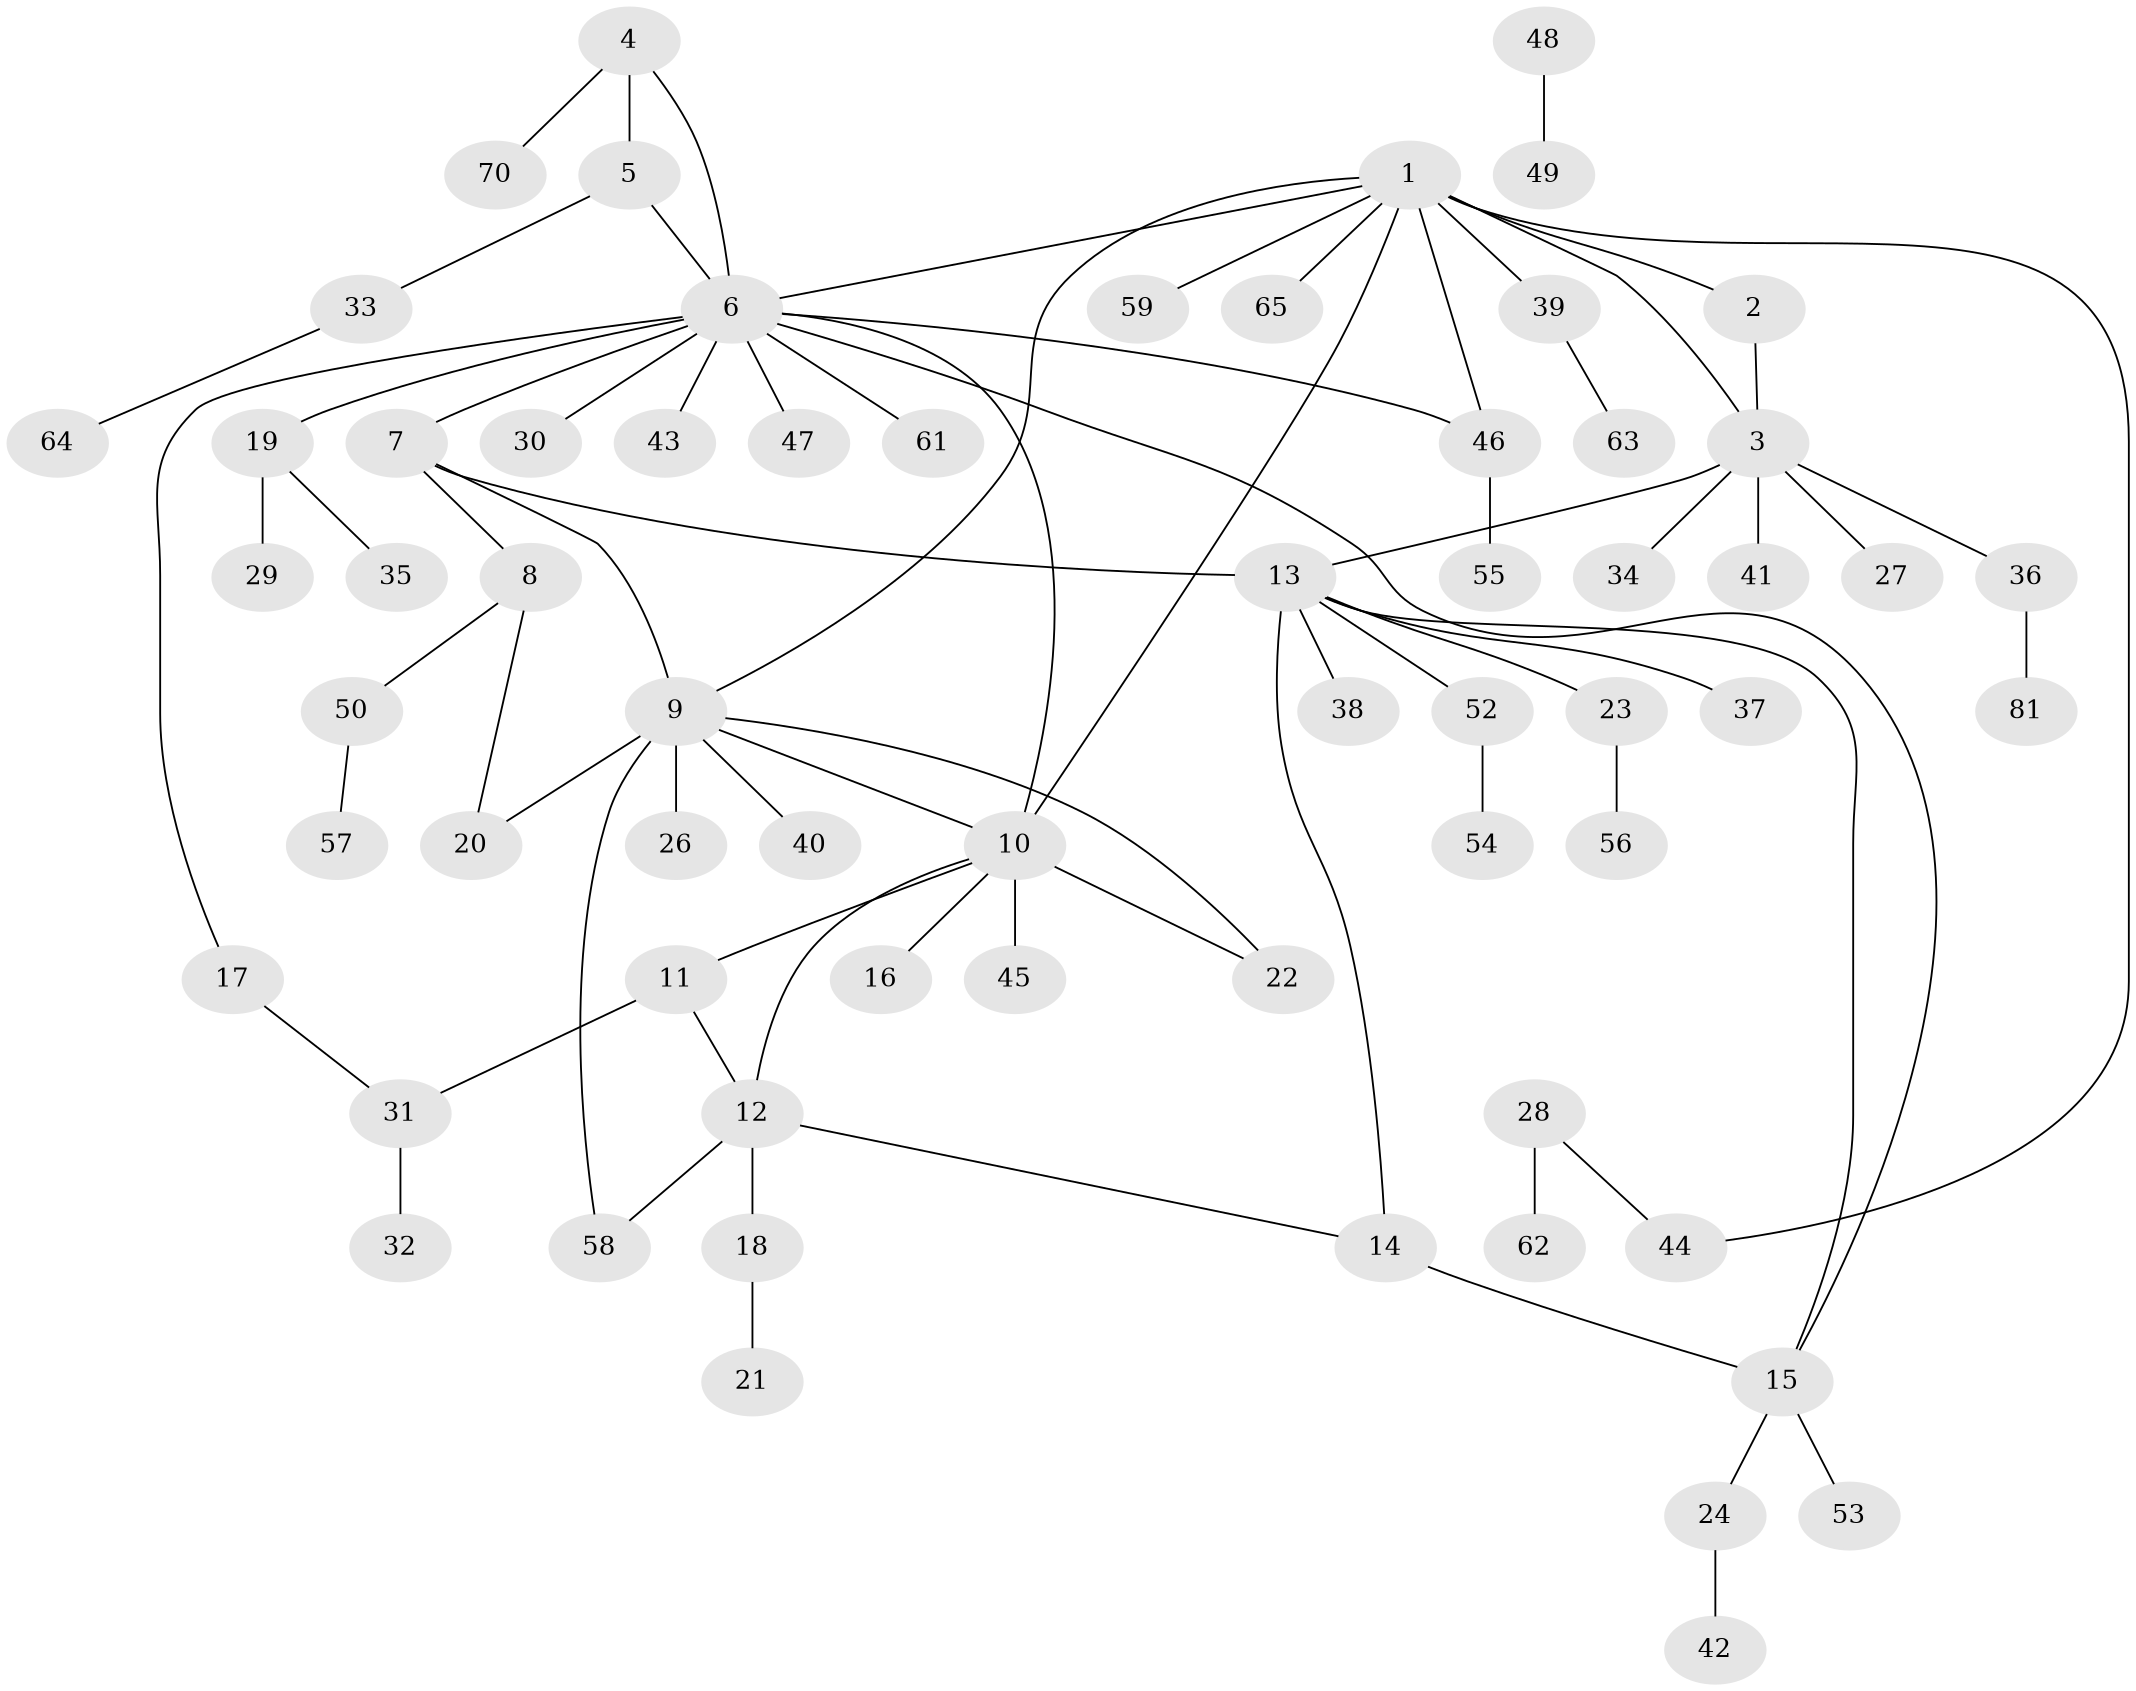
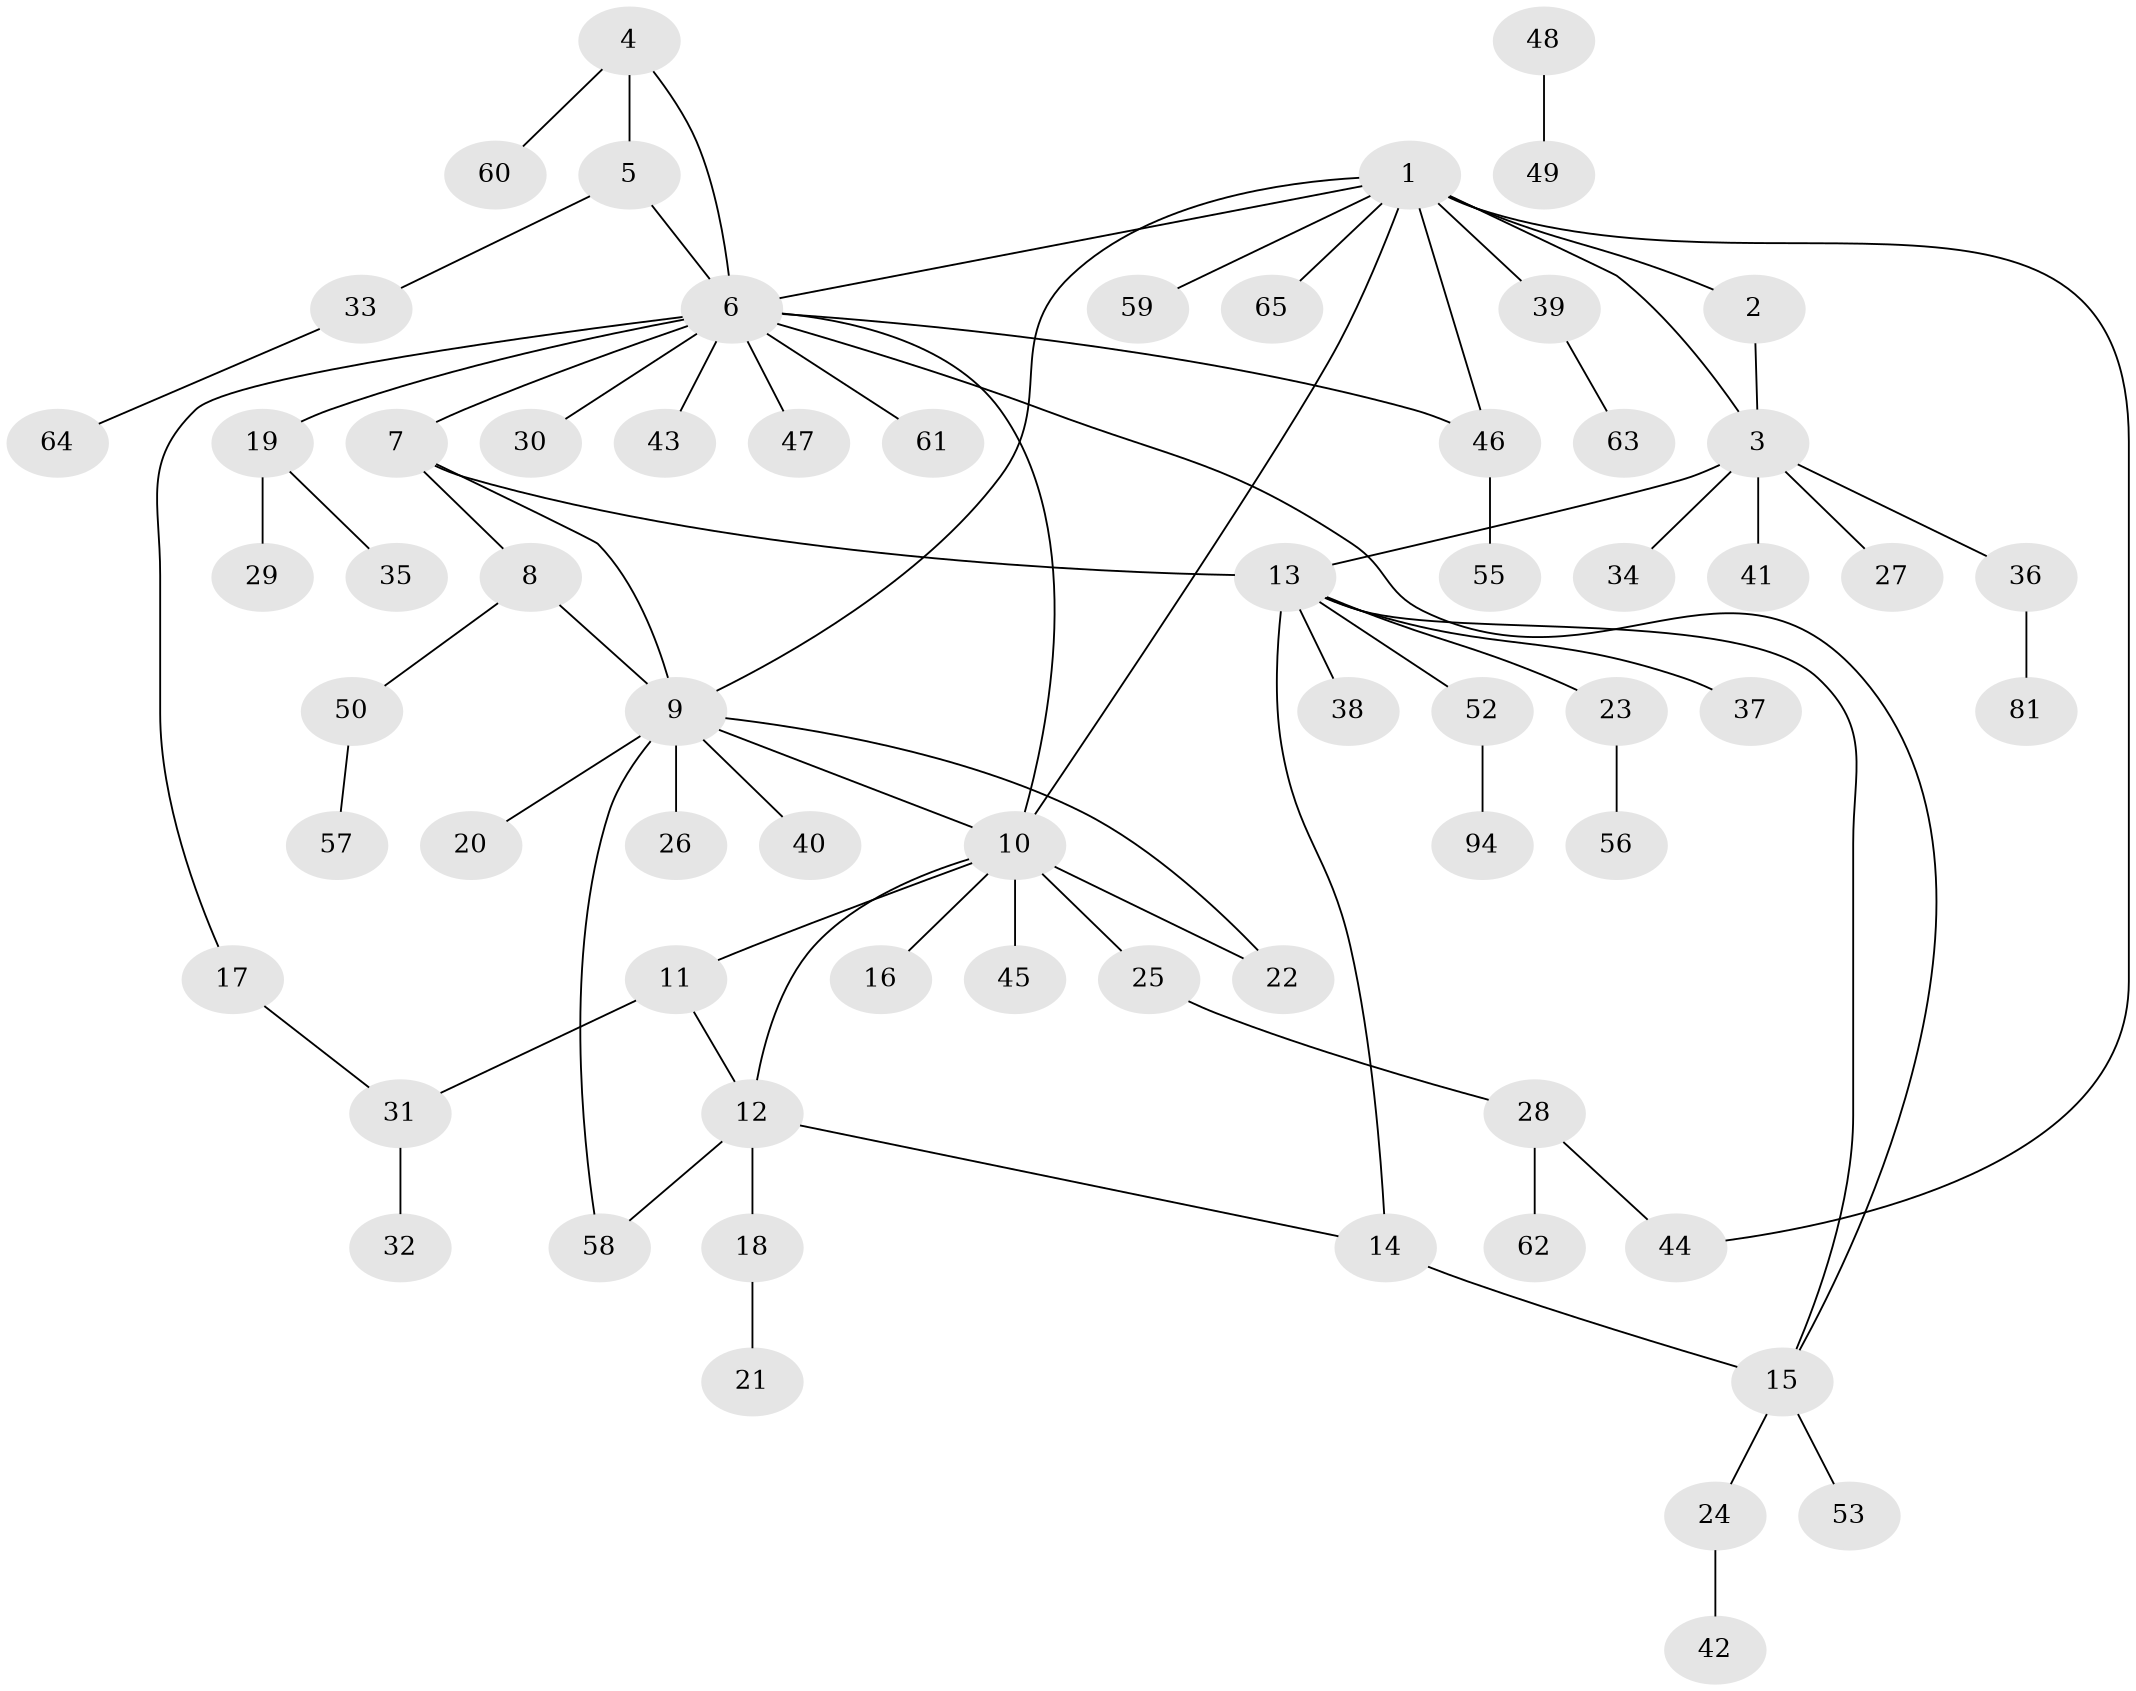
(495, 175) -> (495, 175)
(501, 712) -> (603, 644)
(1483, 846) -> (1483, 846)
none -> (1149, 980)
